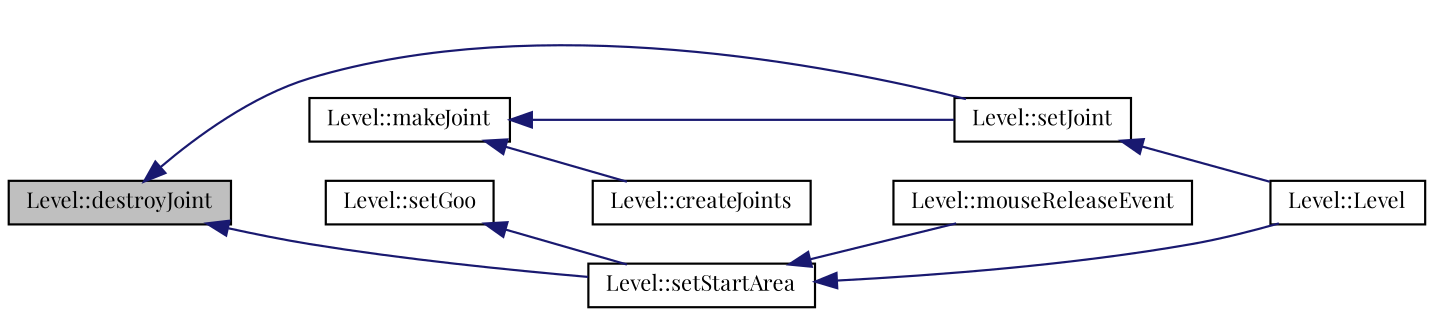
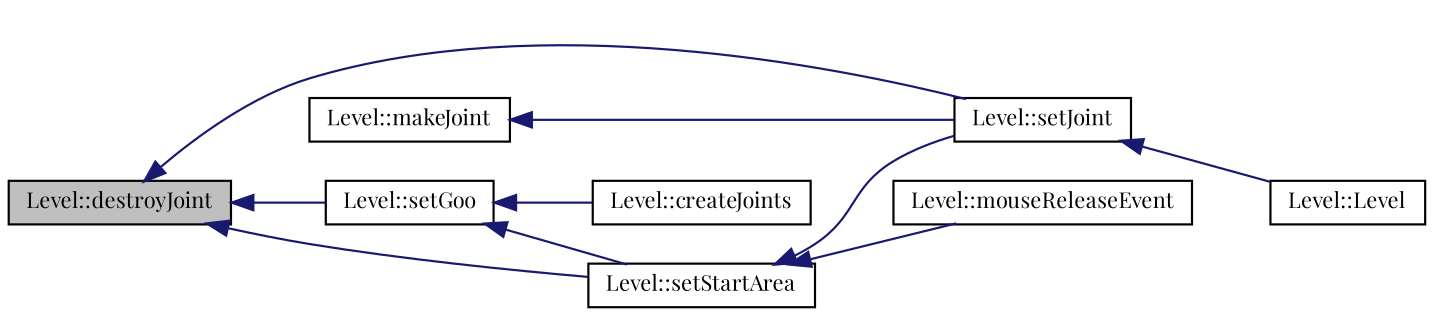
(566, 164) -> (554, 203)
none -> (290, 203)
(1060, 263) -> (866, 185)
